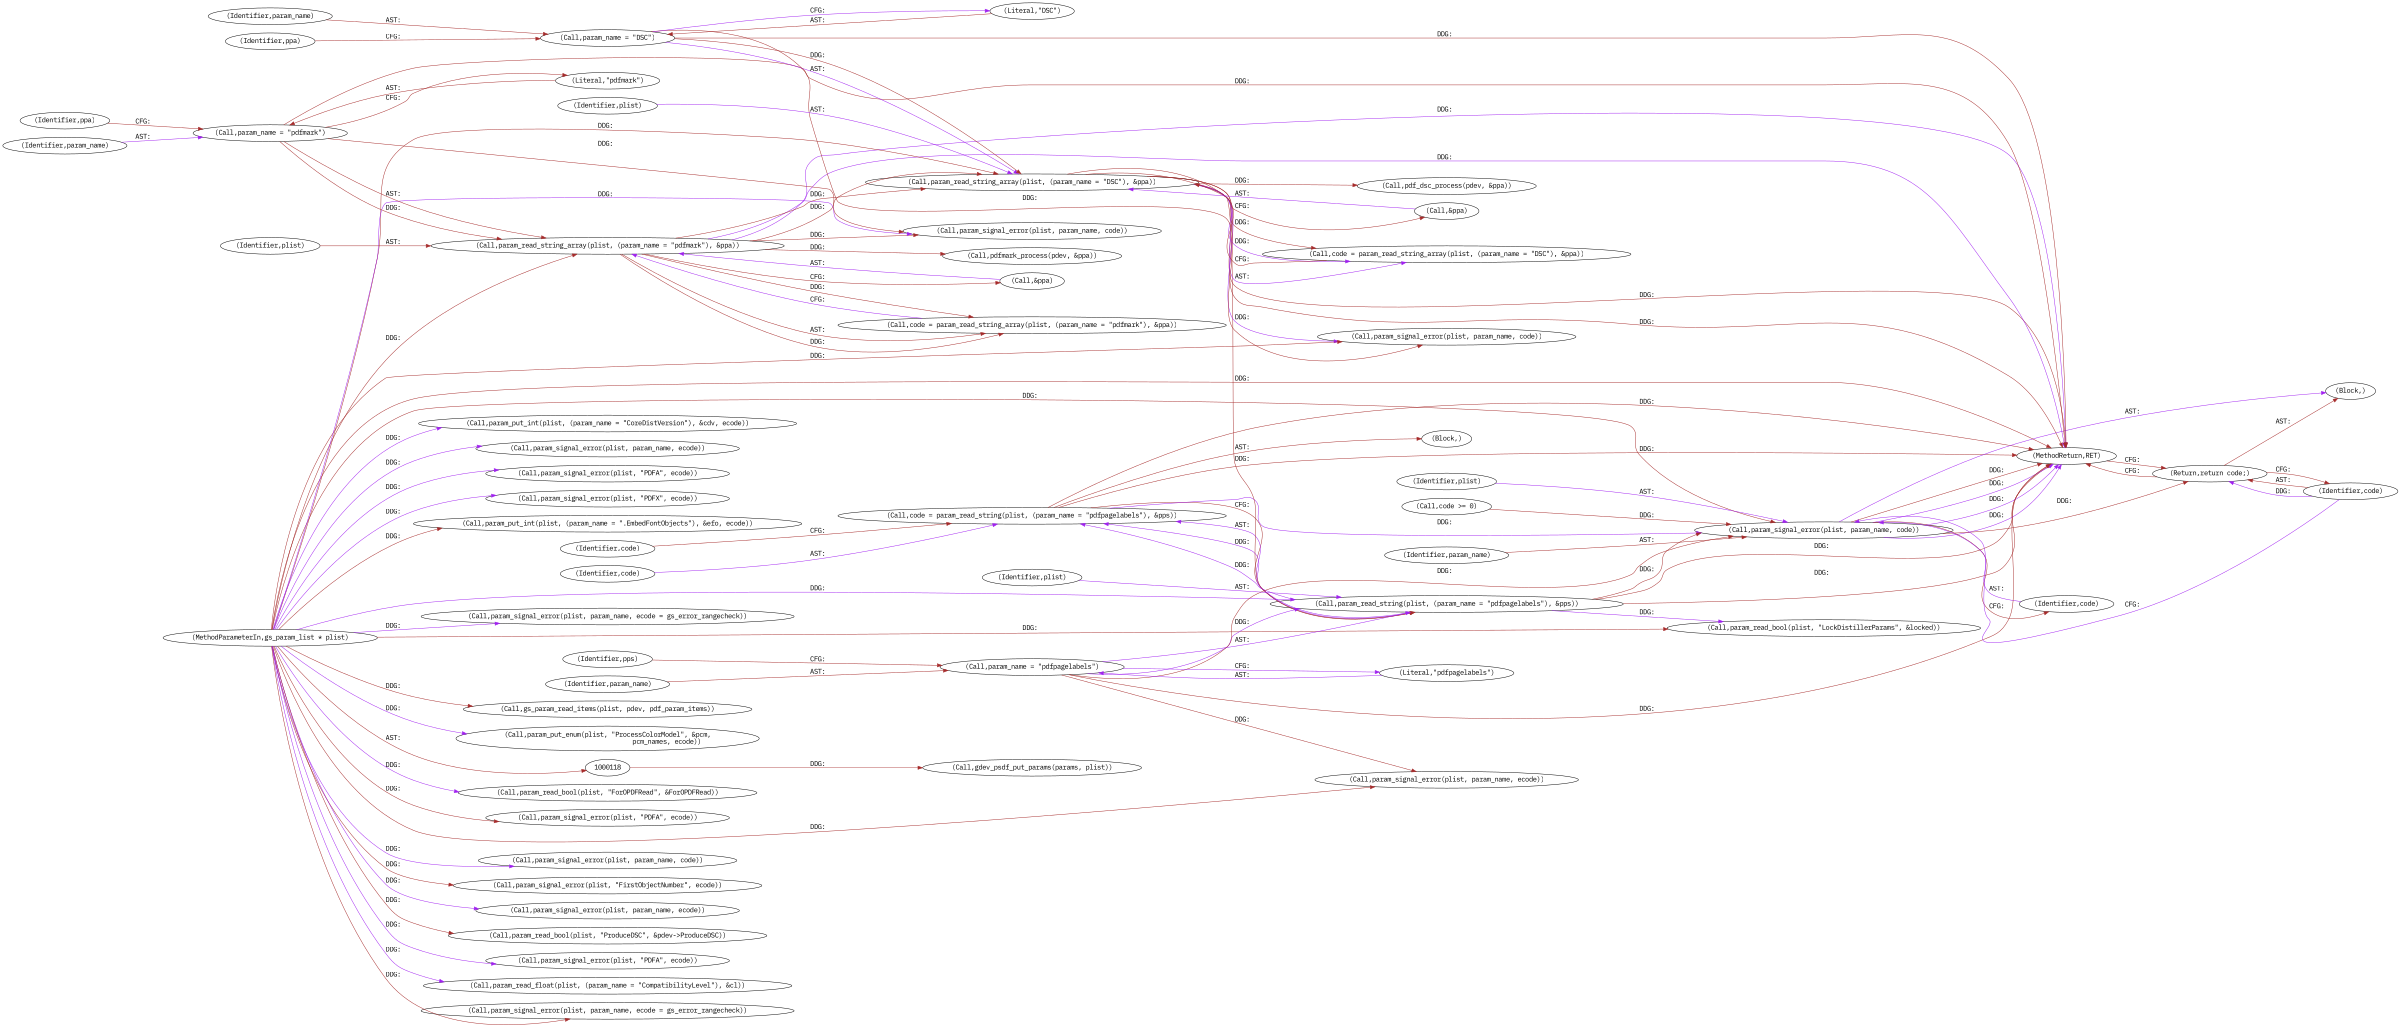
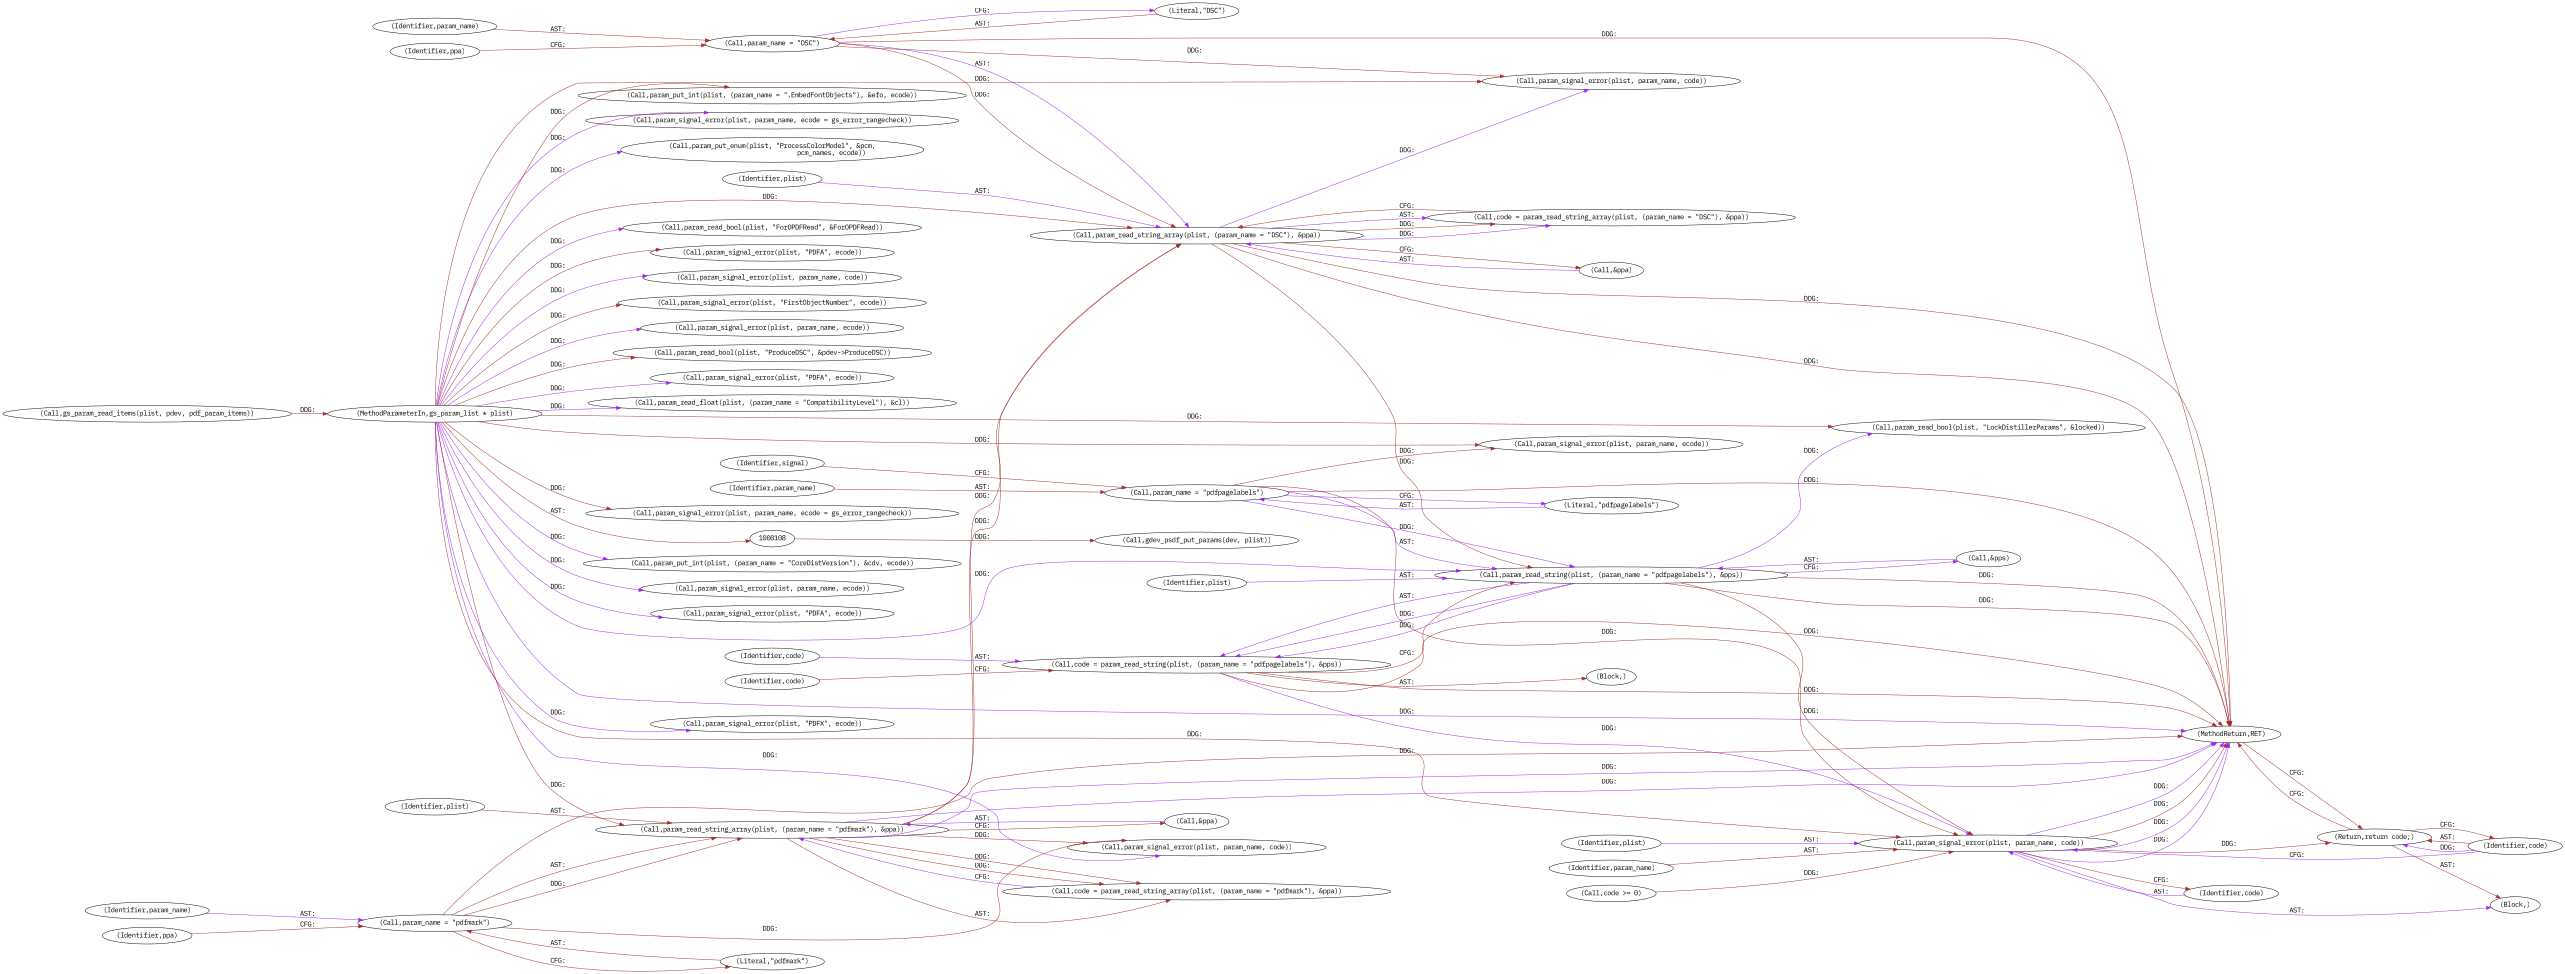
(1447, 186) -> none
(1032, 256) -> none
(1093, 382) -> (1222, 714)
none -> (1989, 559)
(608, 659) -> (772, 463)
(374, 685) -> (307, 414)
(608, 768) -> (772, 539)
(1032, 768) -> (1197, 540)
